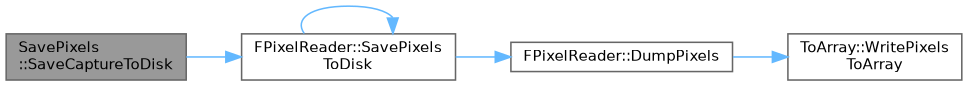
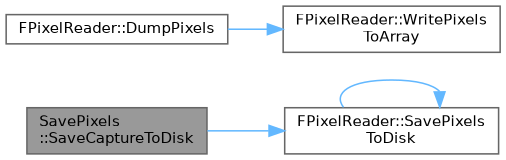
(475, 57) -> none
(875, 57) -> (392, 29)
